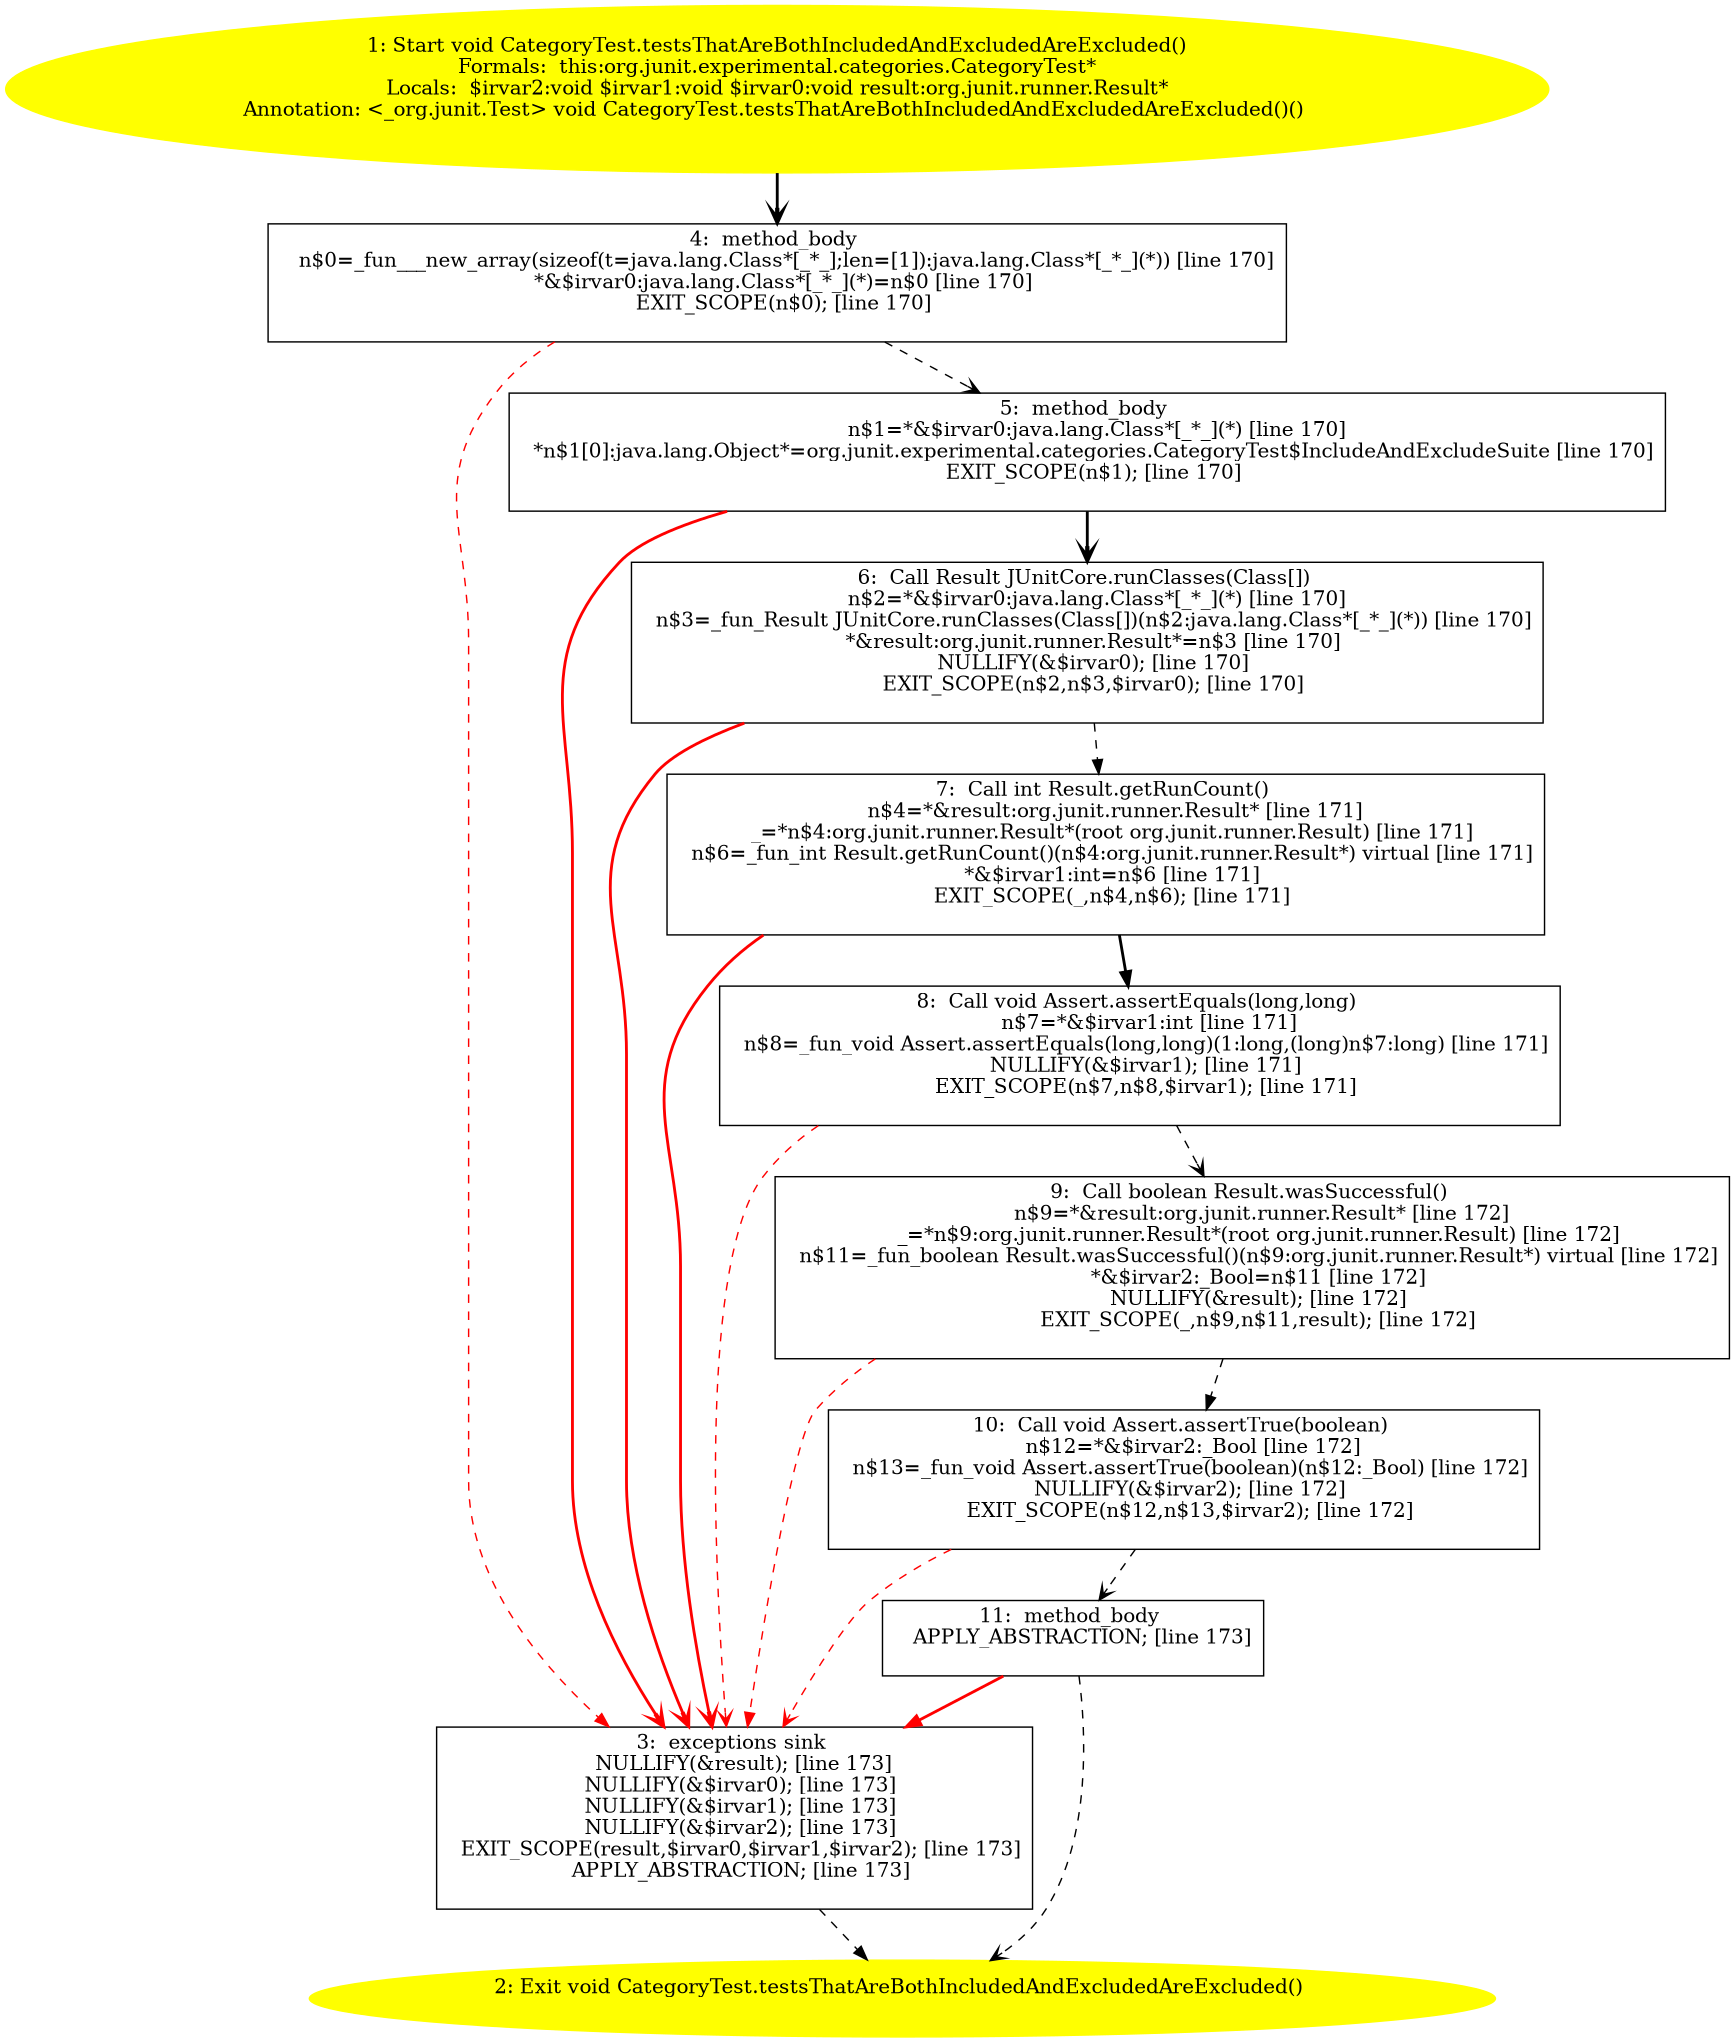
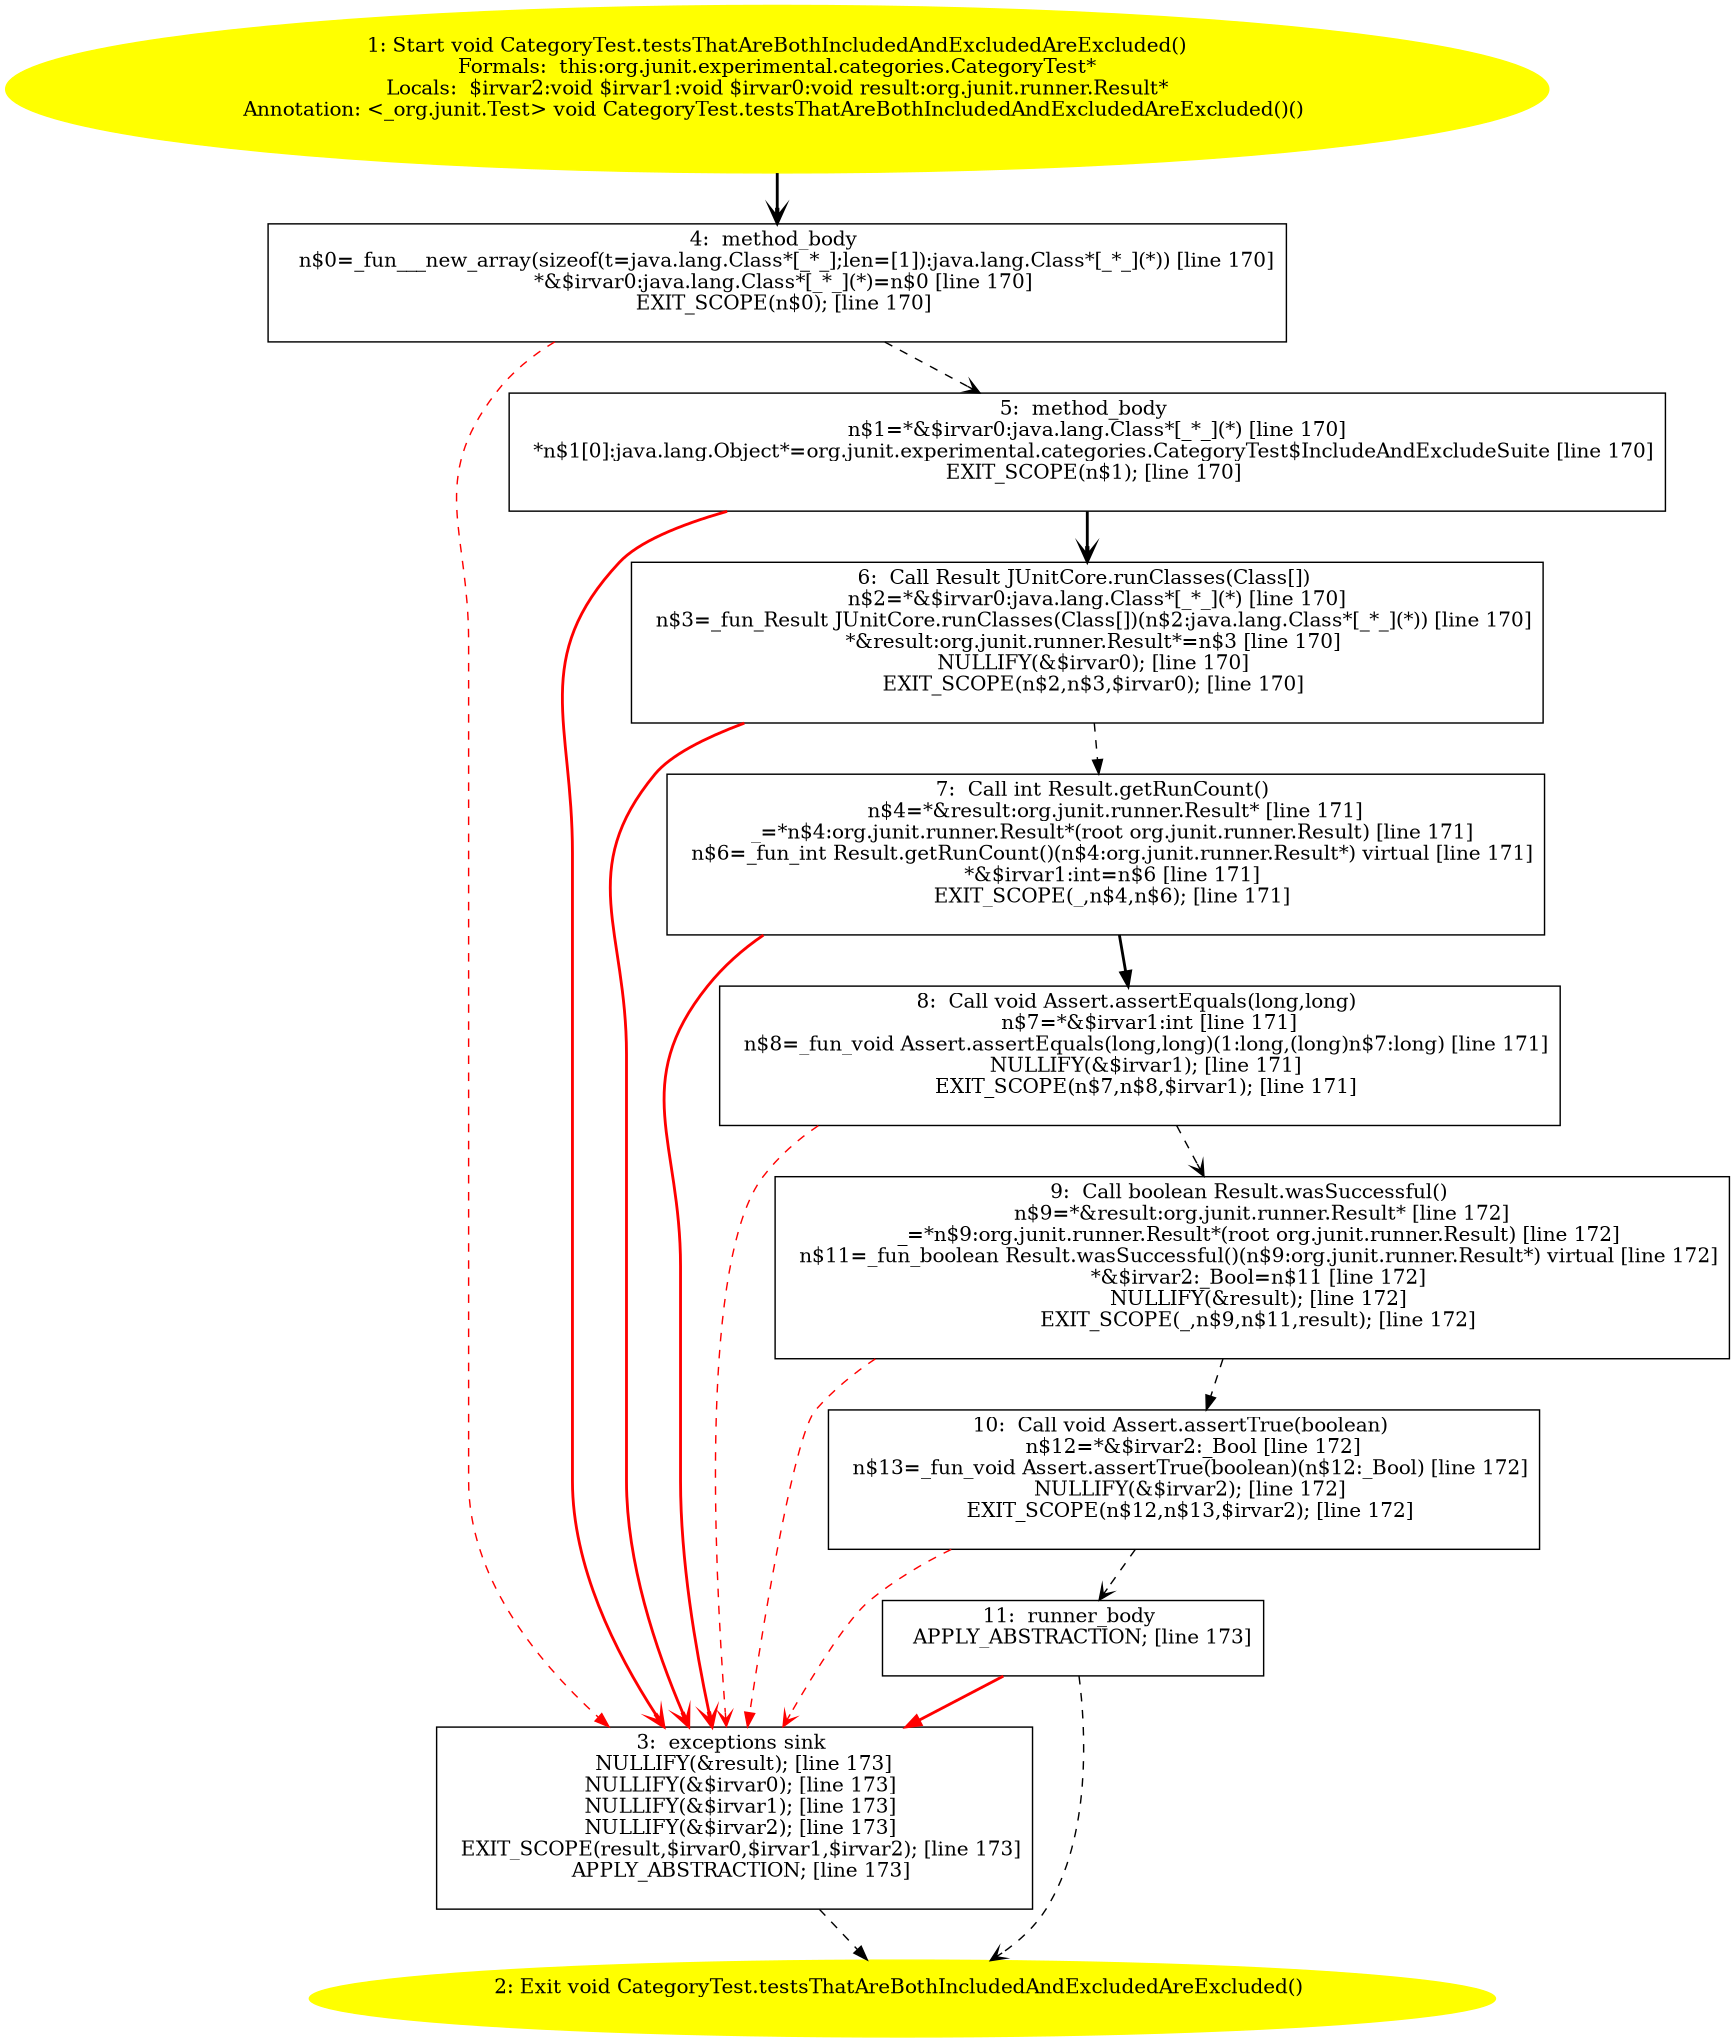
(1073, 1638) -> (1073, 1638)
